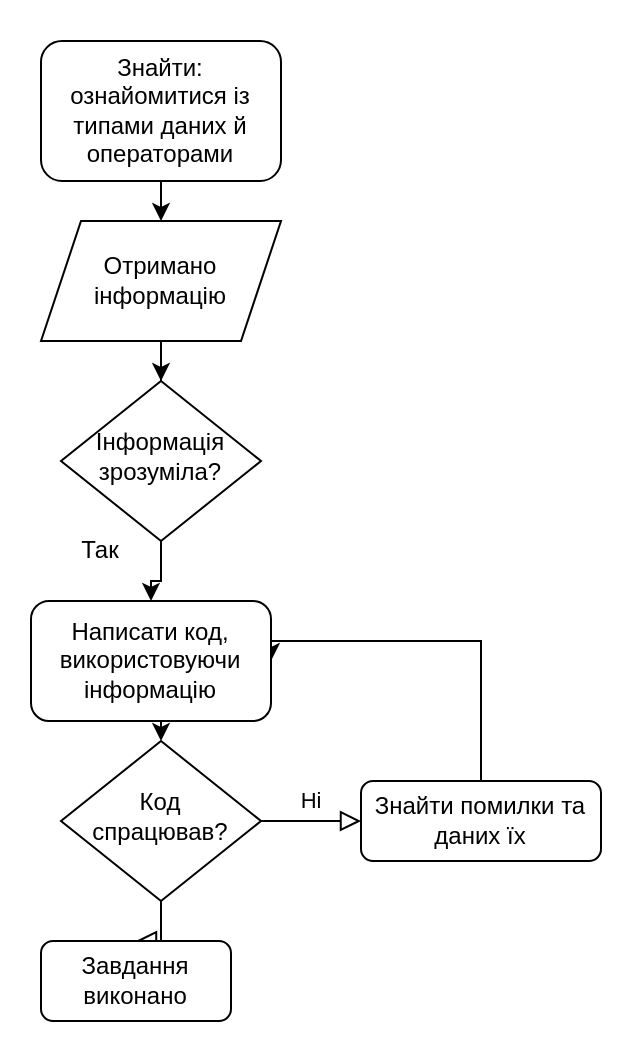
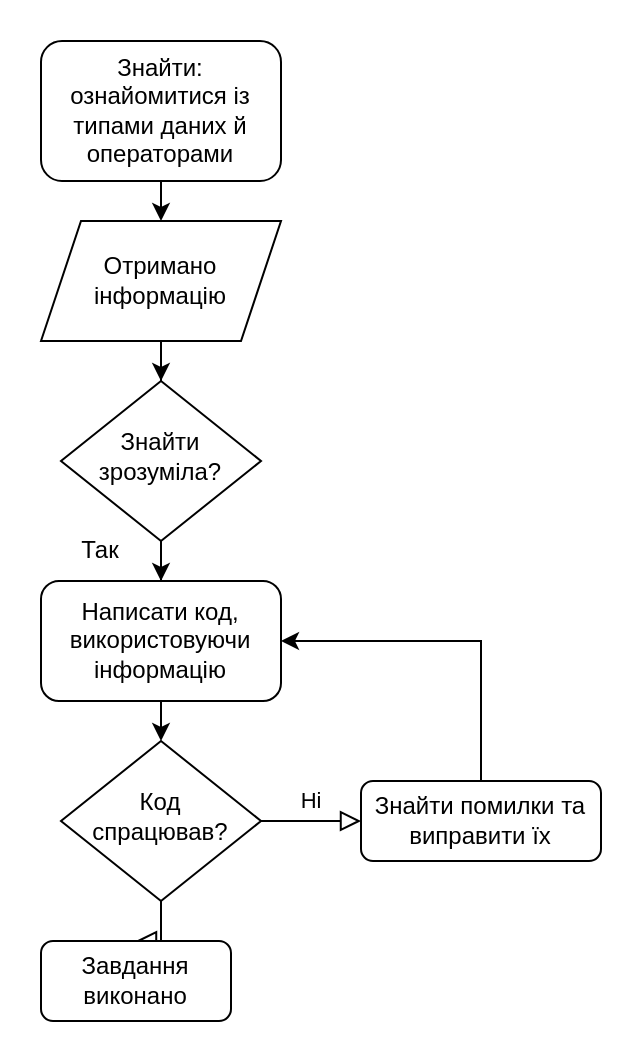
(161, 457) -> (161, 457)
(151, 661) -> (161, 641)
(481, 821) -> (481, 821)
